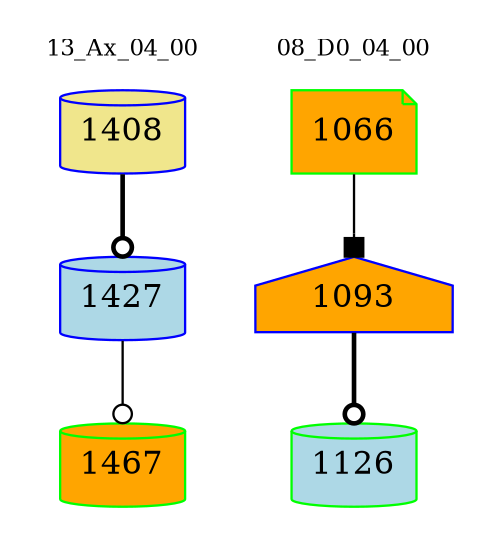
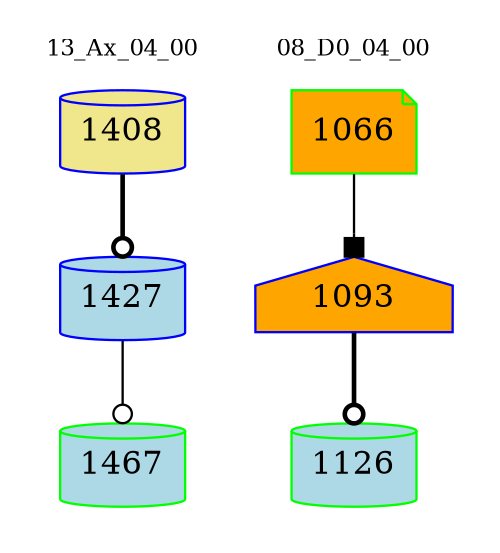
(123, 465) -> (123, 465)
